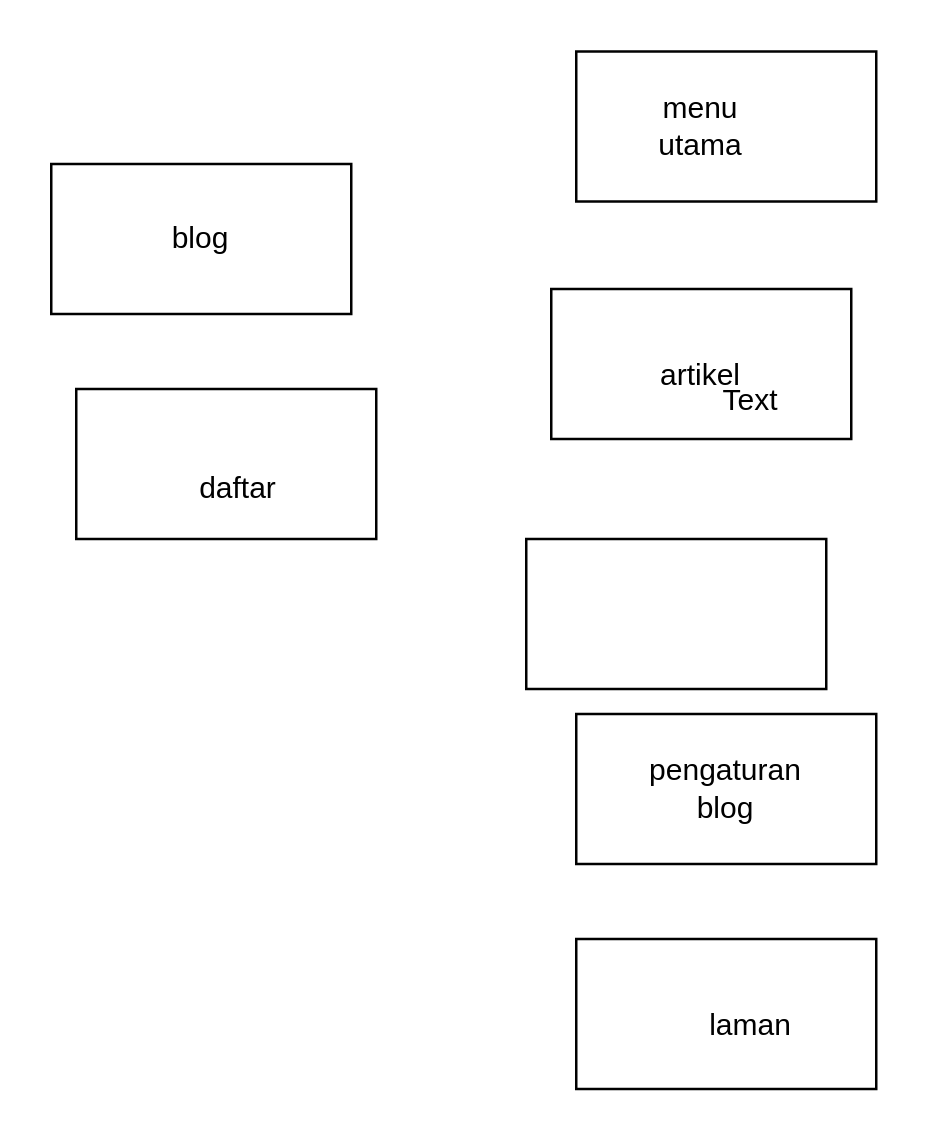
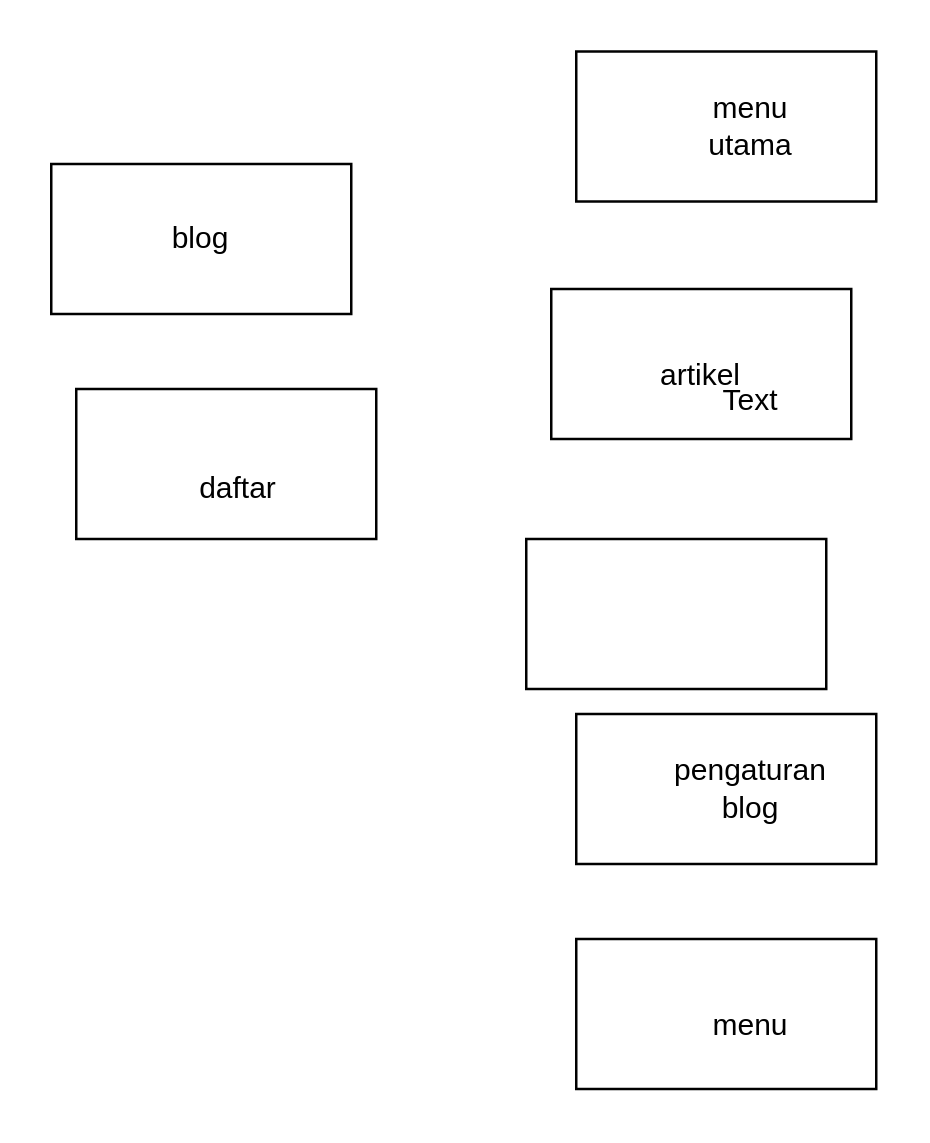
(701, 126) -> (751, 126)
(726, 789) -> (751, 789)
(751, 1026) -> (751, 1026)
